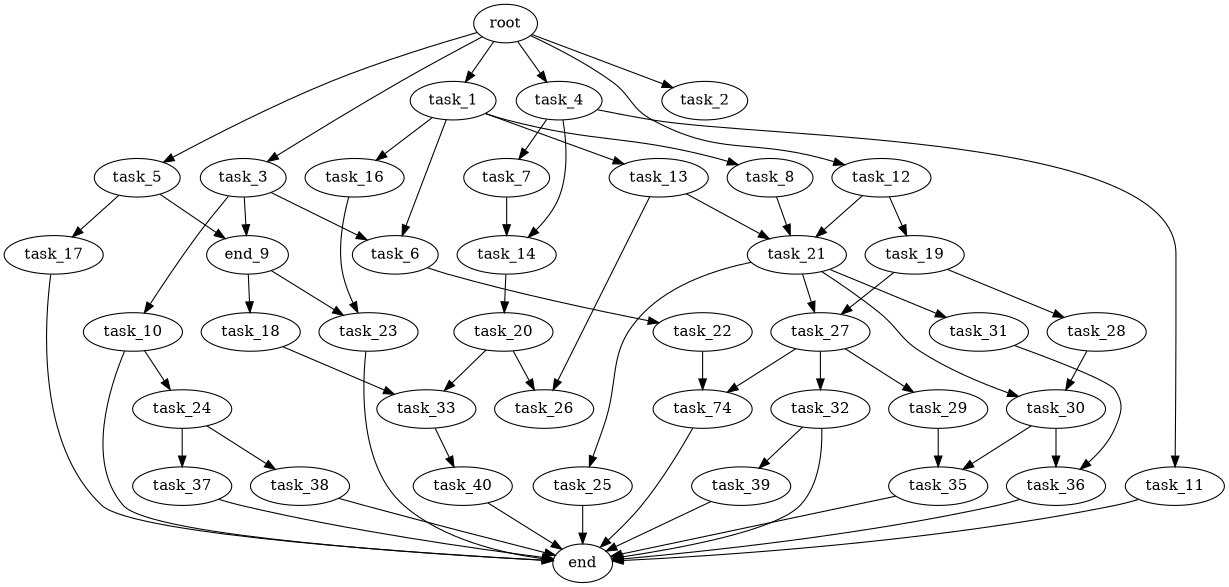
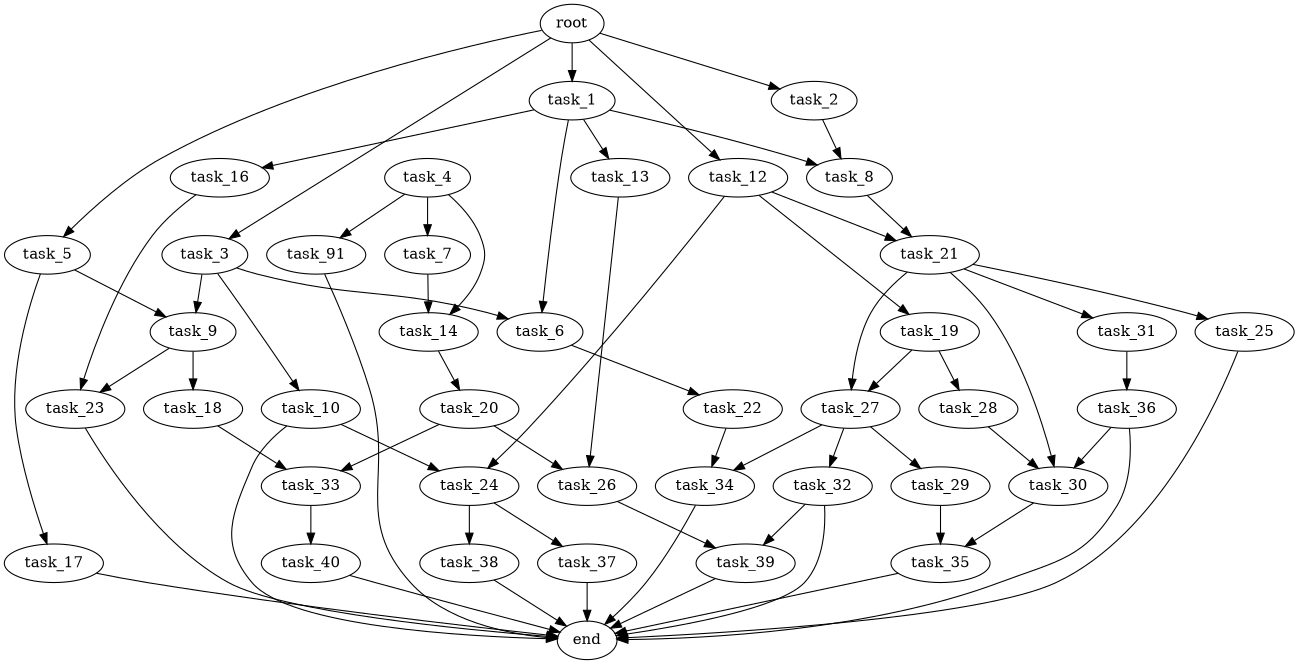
(529, 57) -> none
none -> (830, 134)
(723, 214) -> none
(248, 255) -> (193, 332)
none -> (614, 332)
(703, 409) -> (705, 486)
(1056, 442) -> (1096, 444)
(1175, 486) -> (316, 255)
none -> (661, 522)
